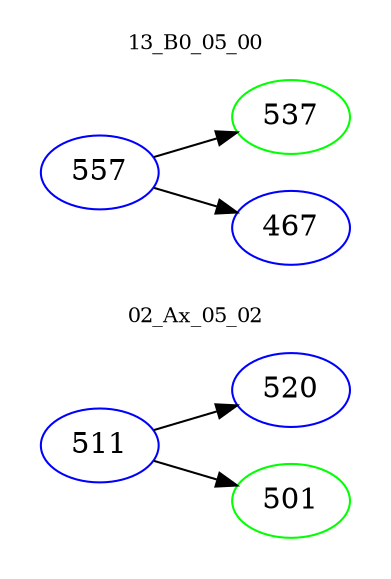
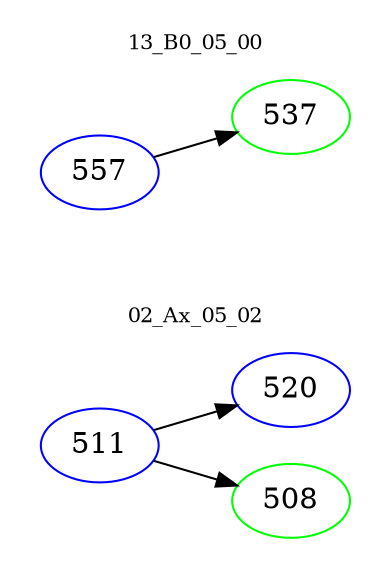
(291, 228) -> none
(291, 501) -> (291, 501)
